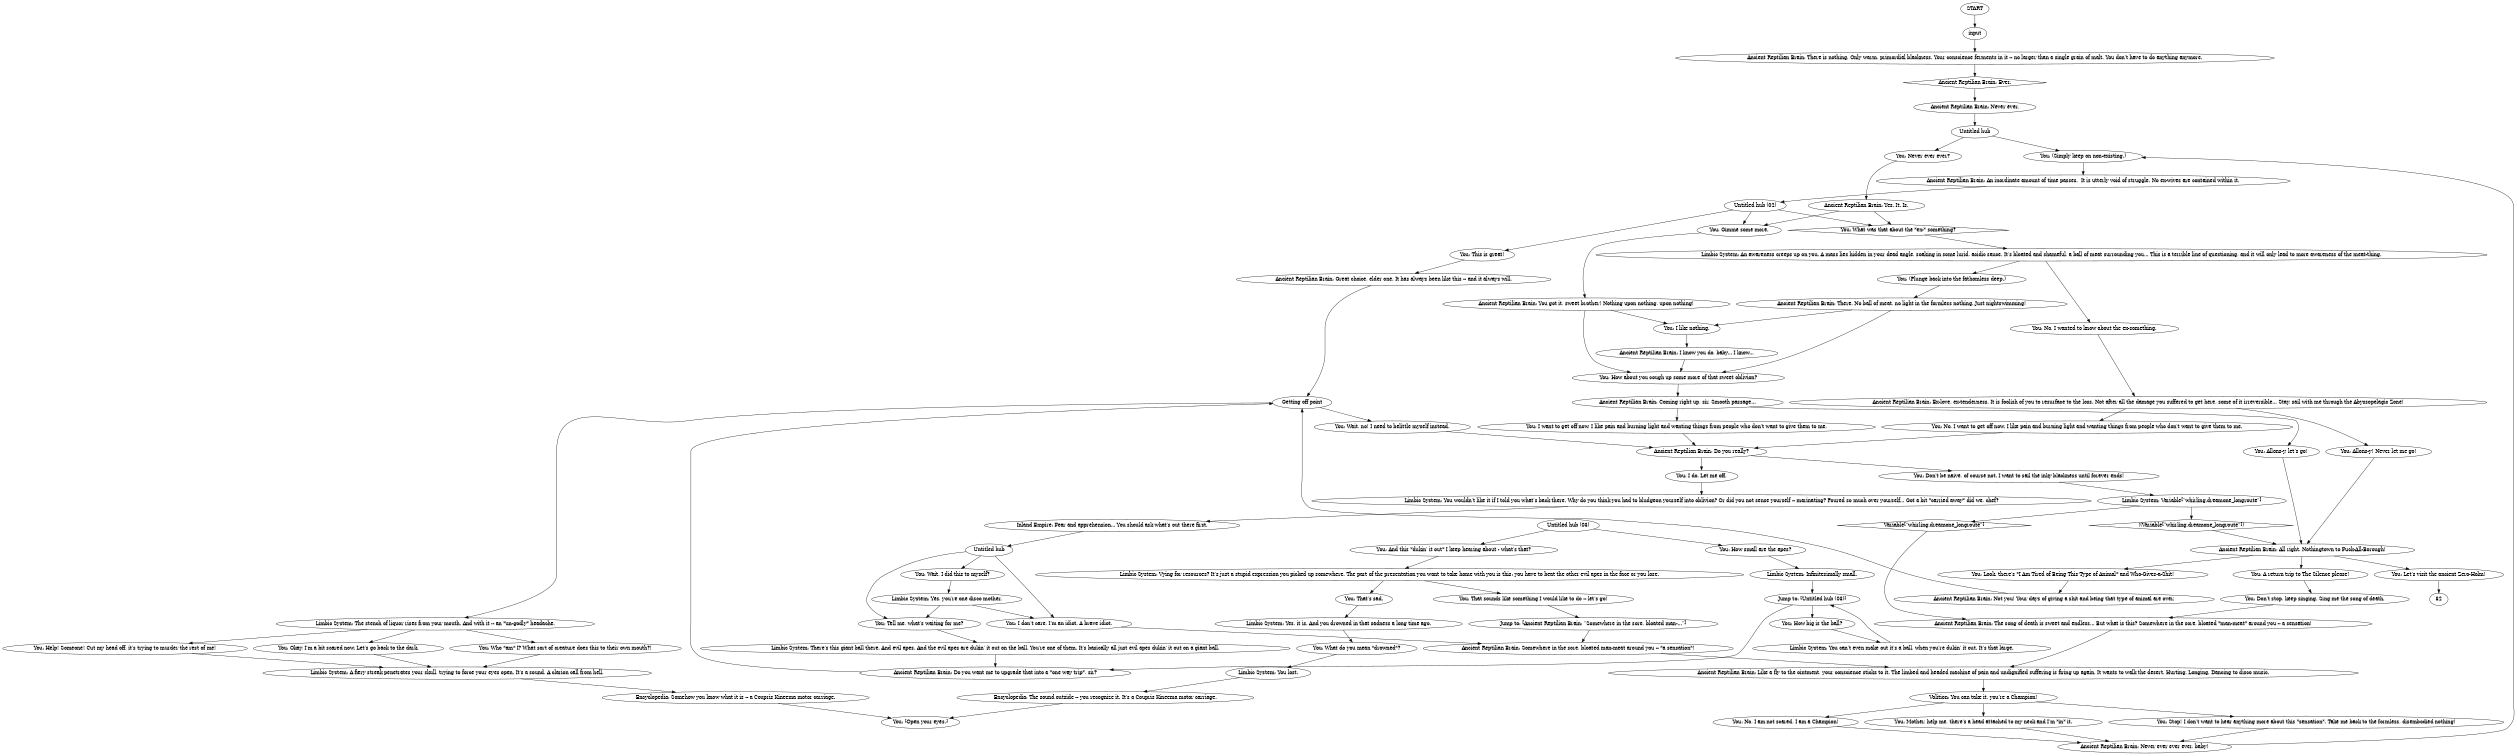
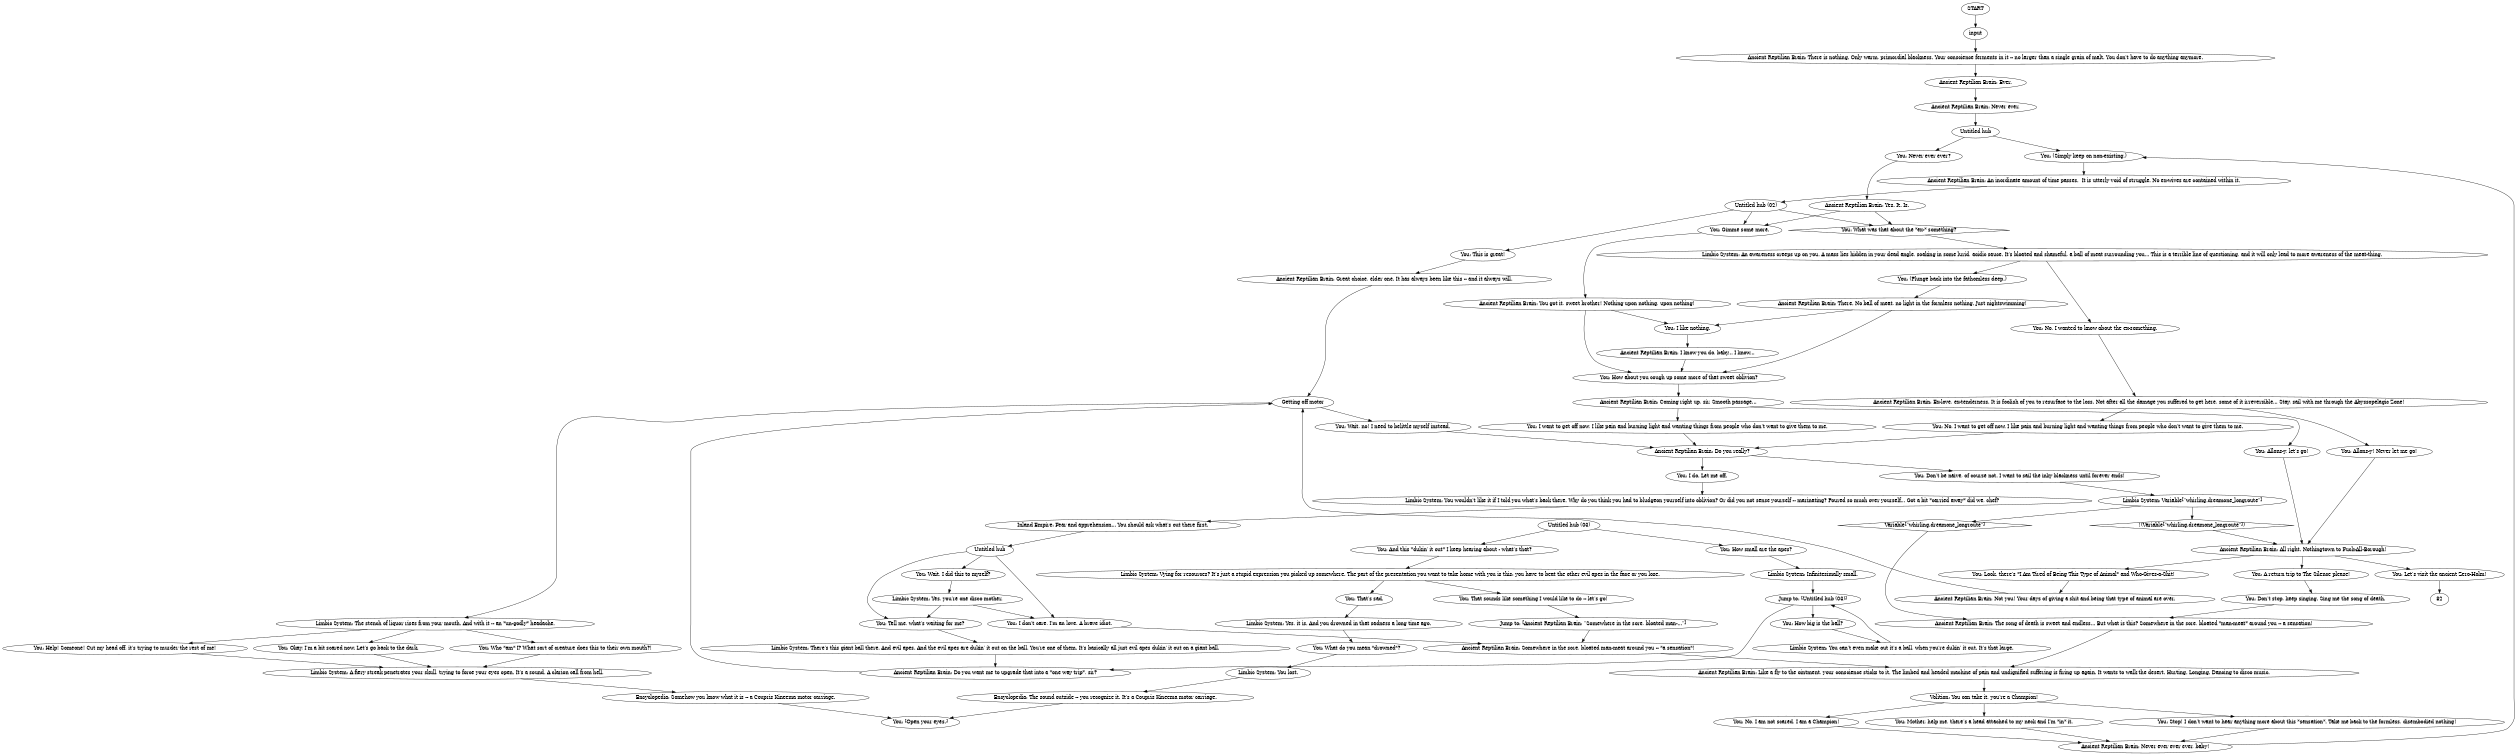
(1975, 83) -> (1976, 83)
(1302, 402) -> (1303, 402)
(1059, 624) -> (1060, 624)
